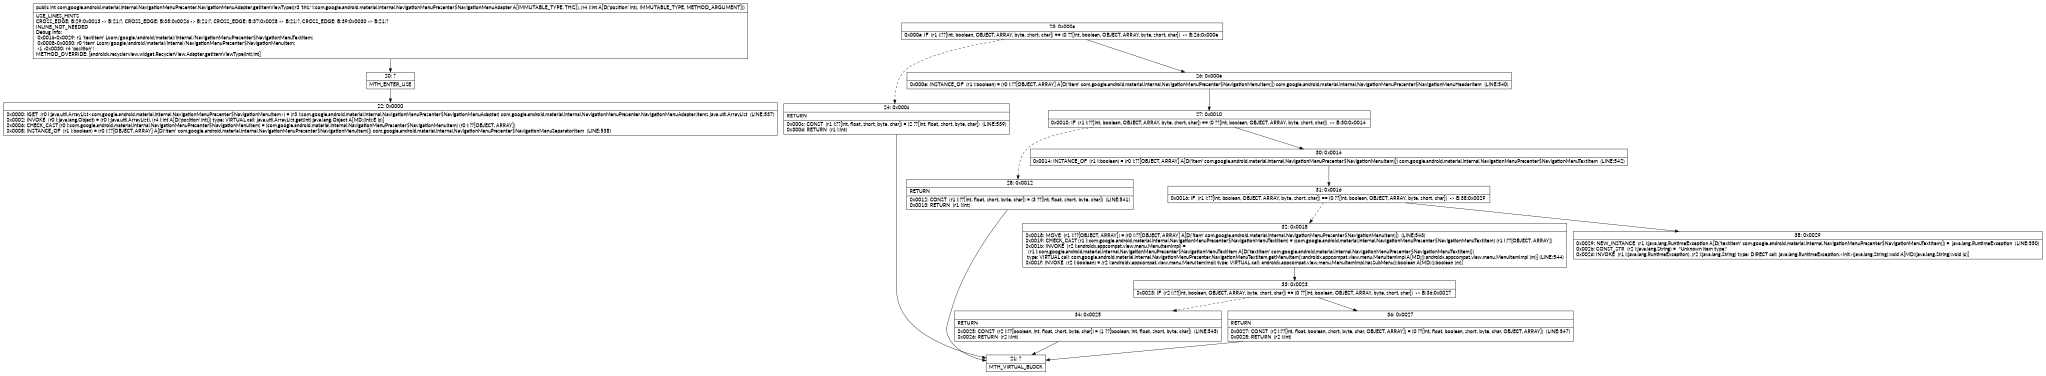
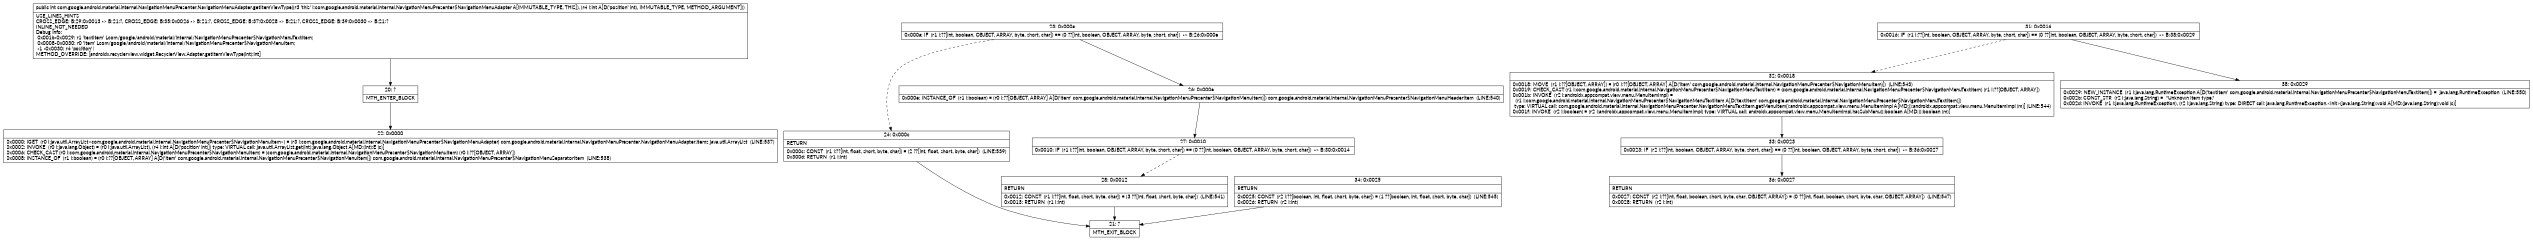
(390, 85) -> (390, 98)
(1329, 157) -> none
(1213, 304) -> none
(1146, 351) -> none
(1016, 367) -> (1115, 233)
